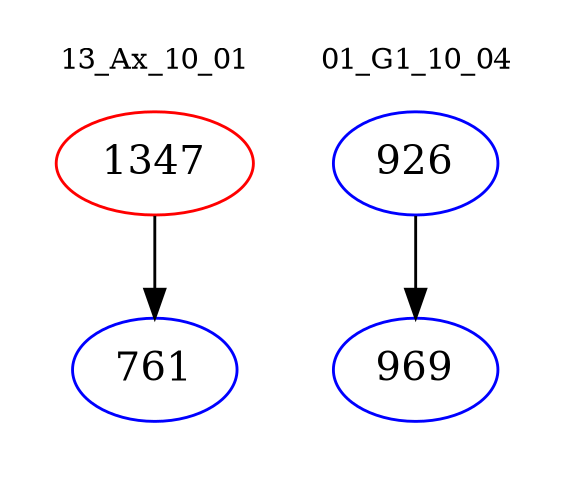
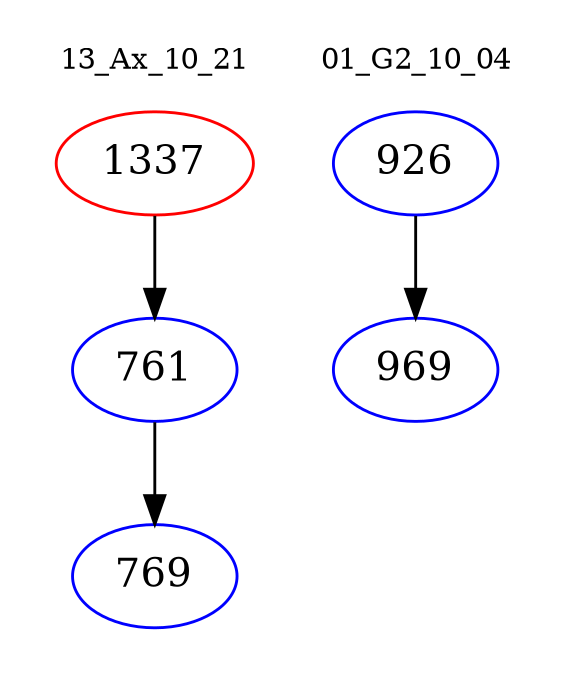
(155, 62) -> (155, 62)
(417, 62) -> (417, 62)
(155, 163) -> (155, 163)
none -> (155, 576)
